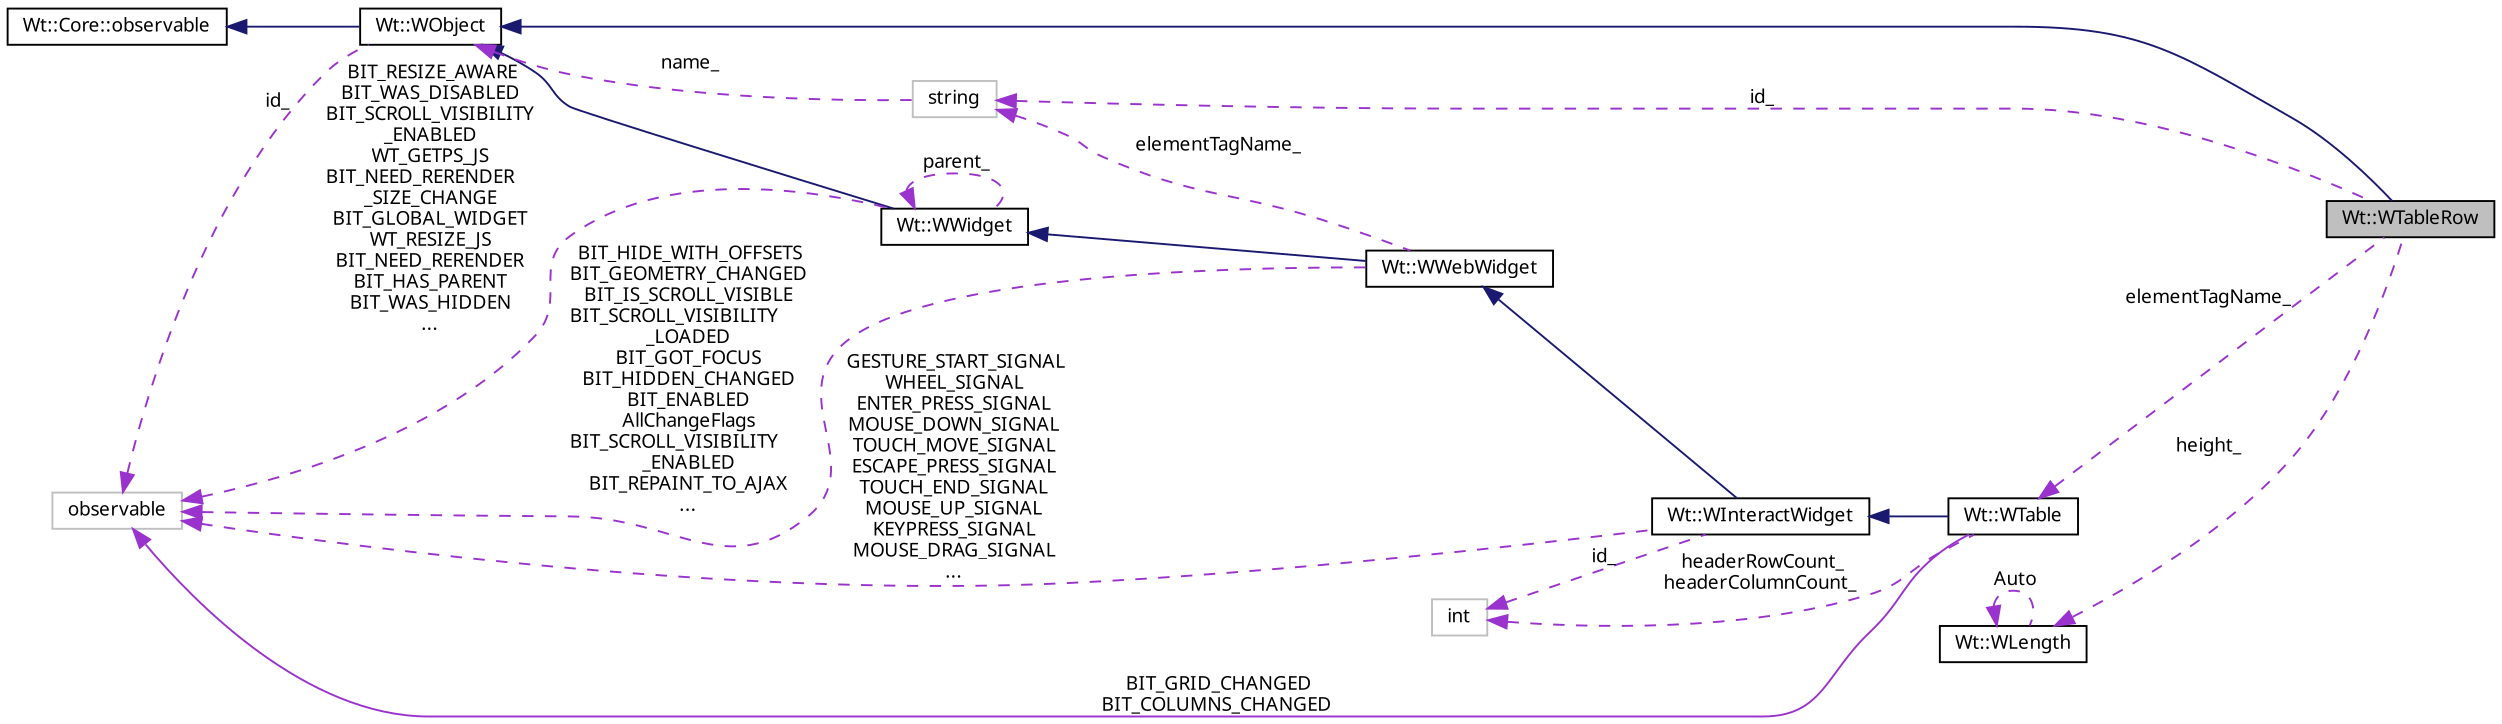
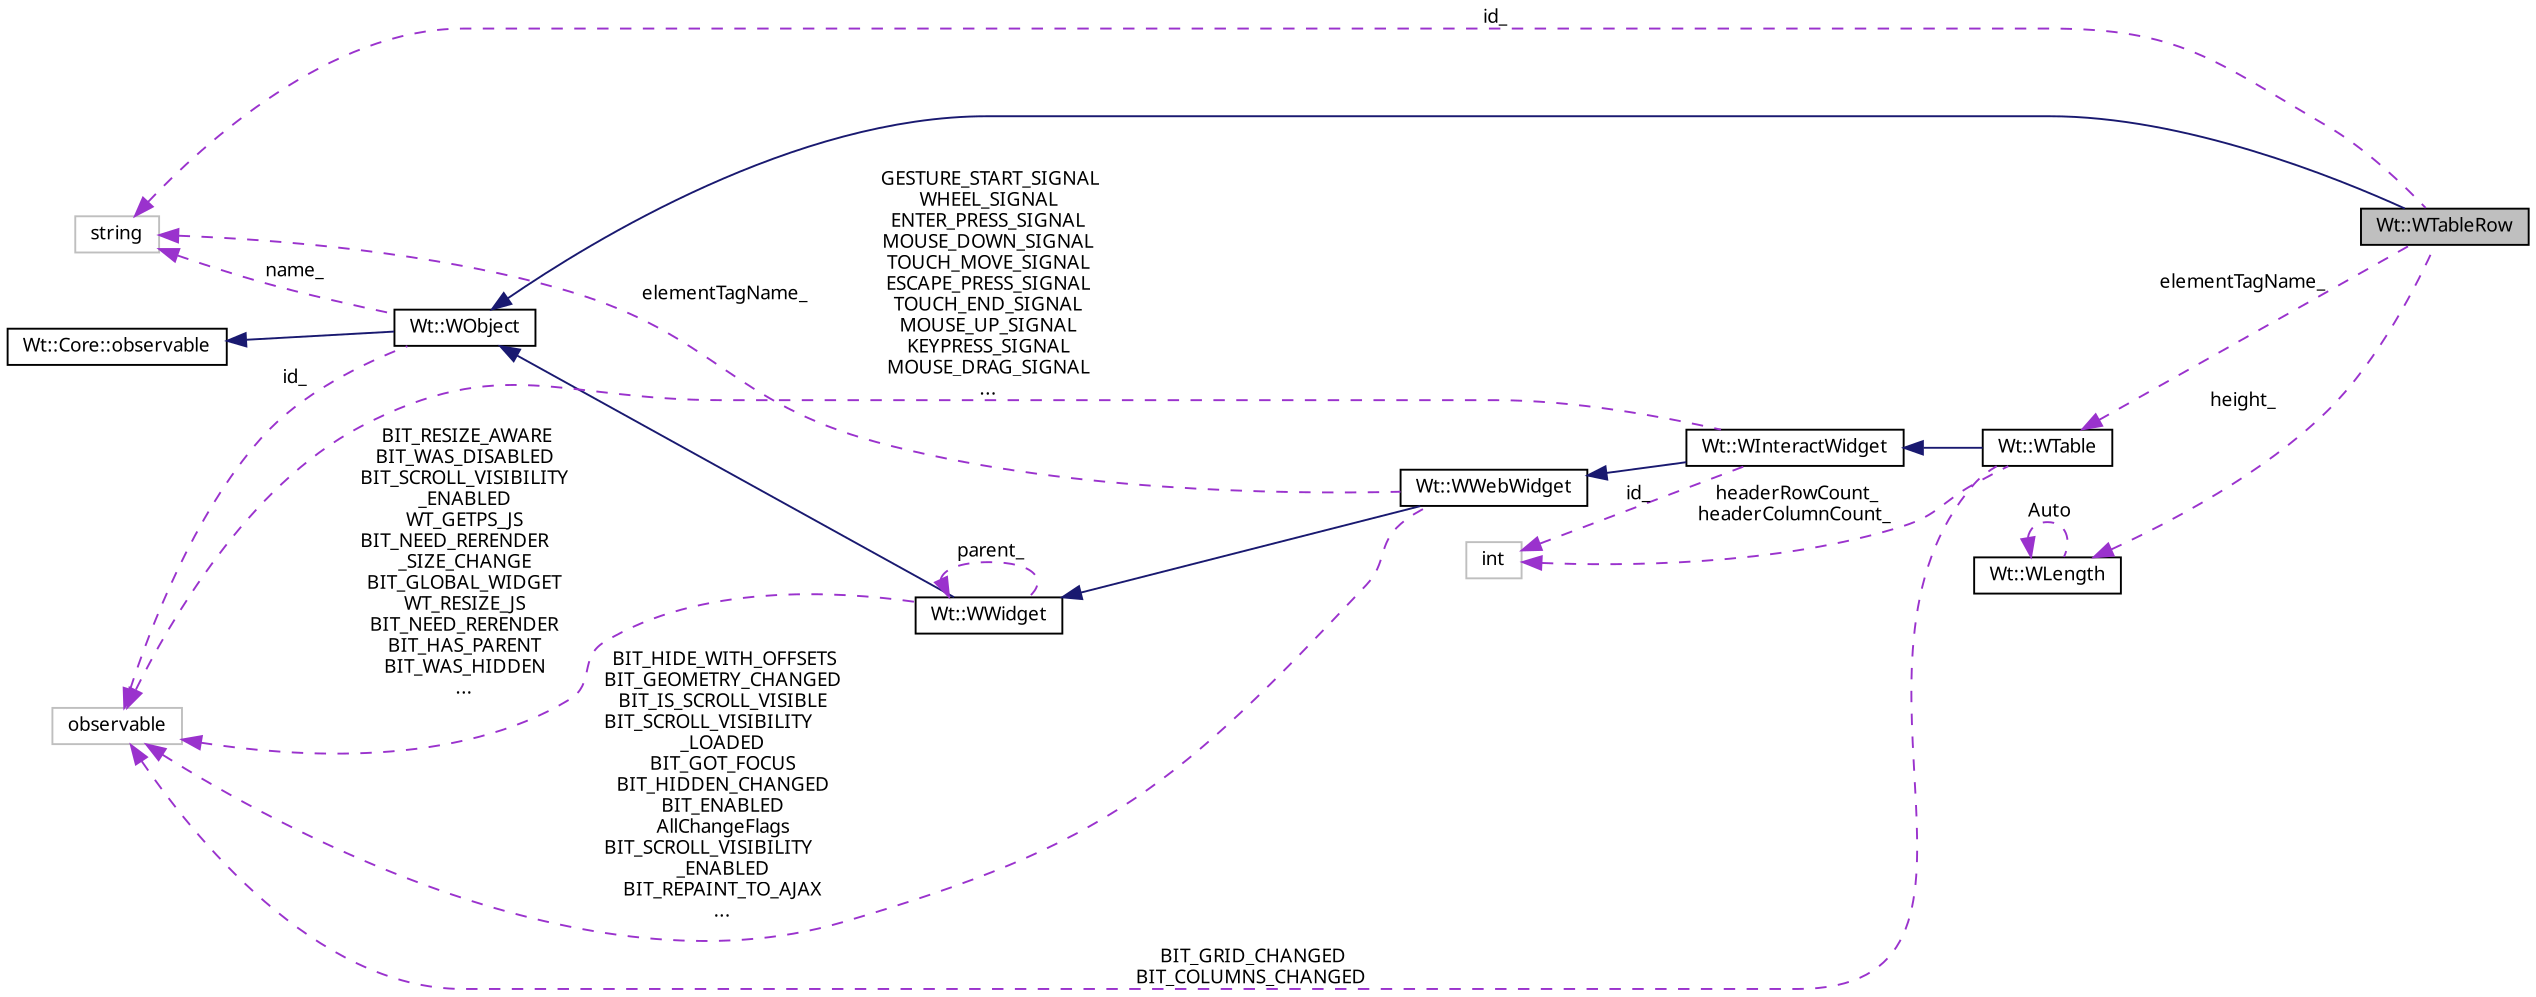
(701, 92) -> (285, 288)
(1067, 716) -> (1236, 989)
